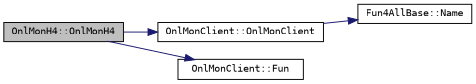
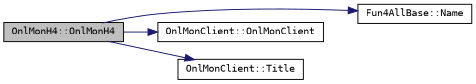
(336, 22) -> (225, 10)
(241, 69) -> (241, 69)
